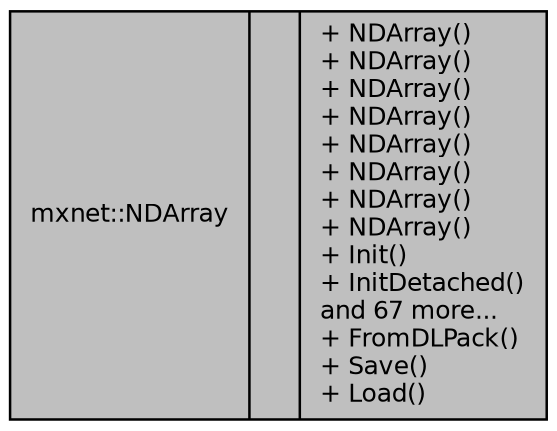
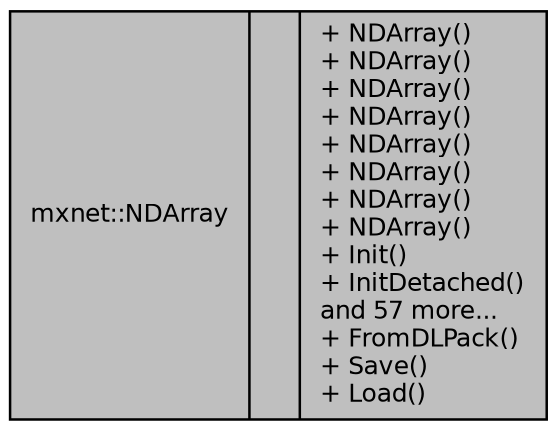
(409, 311) -> (409, 311)
